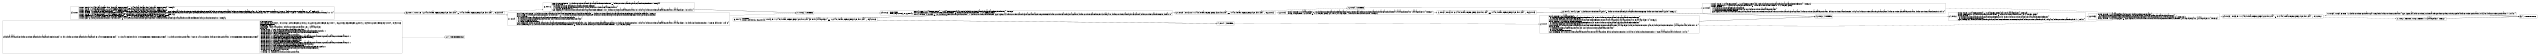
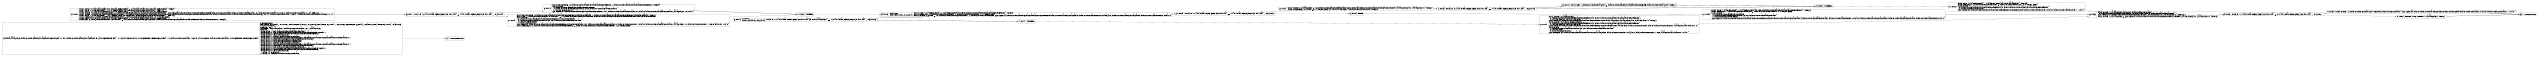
(1360, 8) -> (1360, 14)
(1757, 19) -> (1675, 8)
(528, 22) -> (527, 23)
